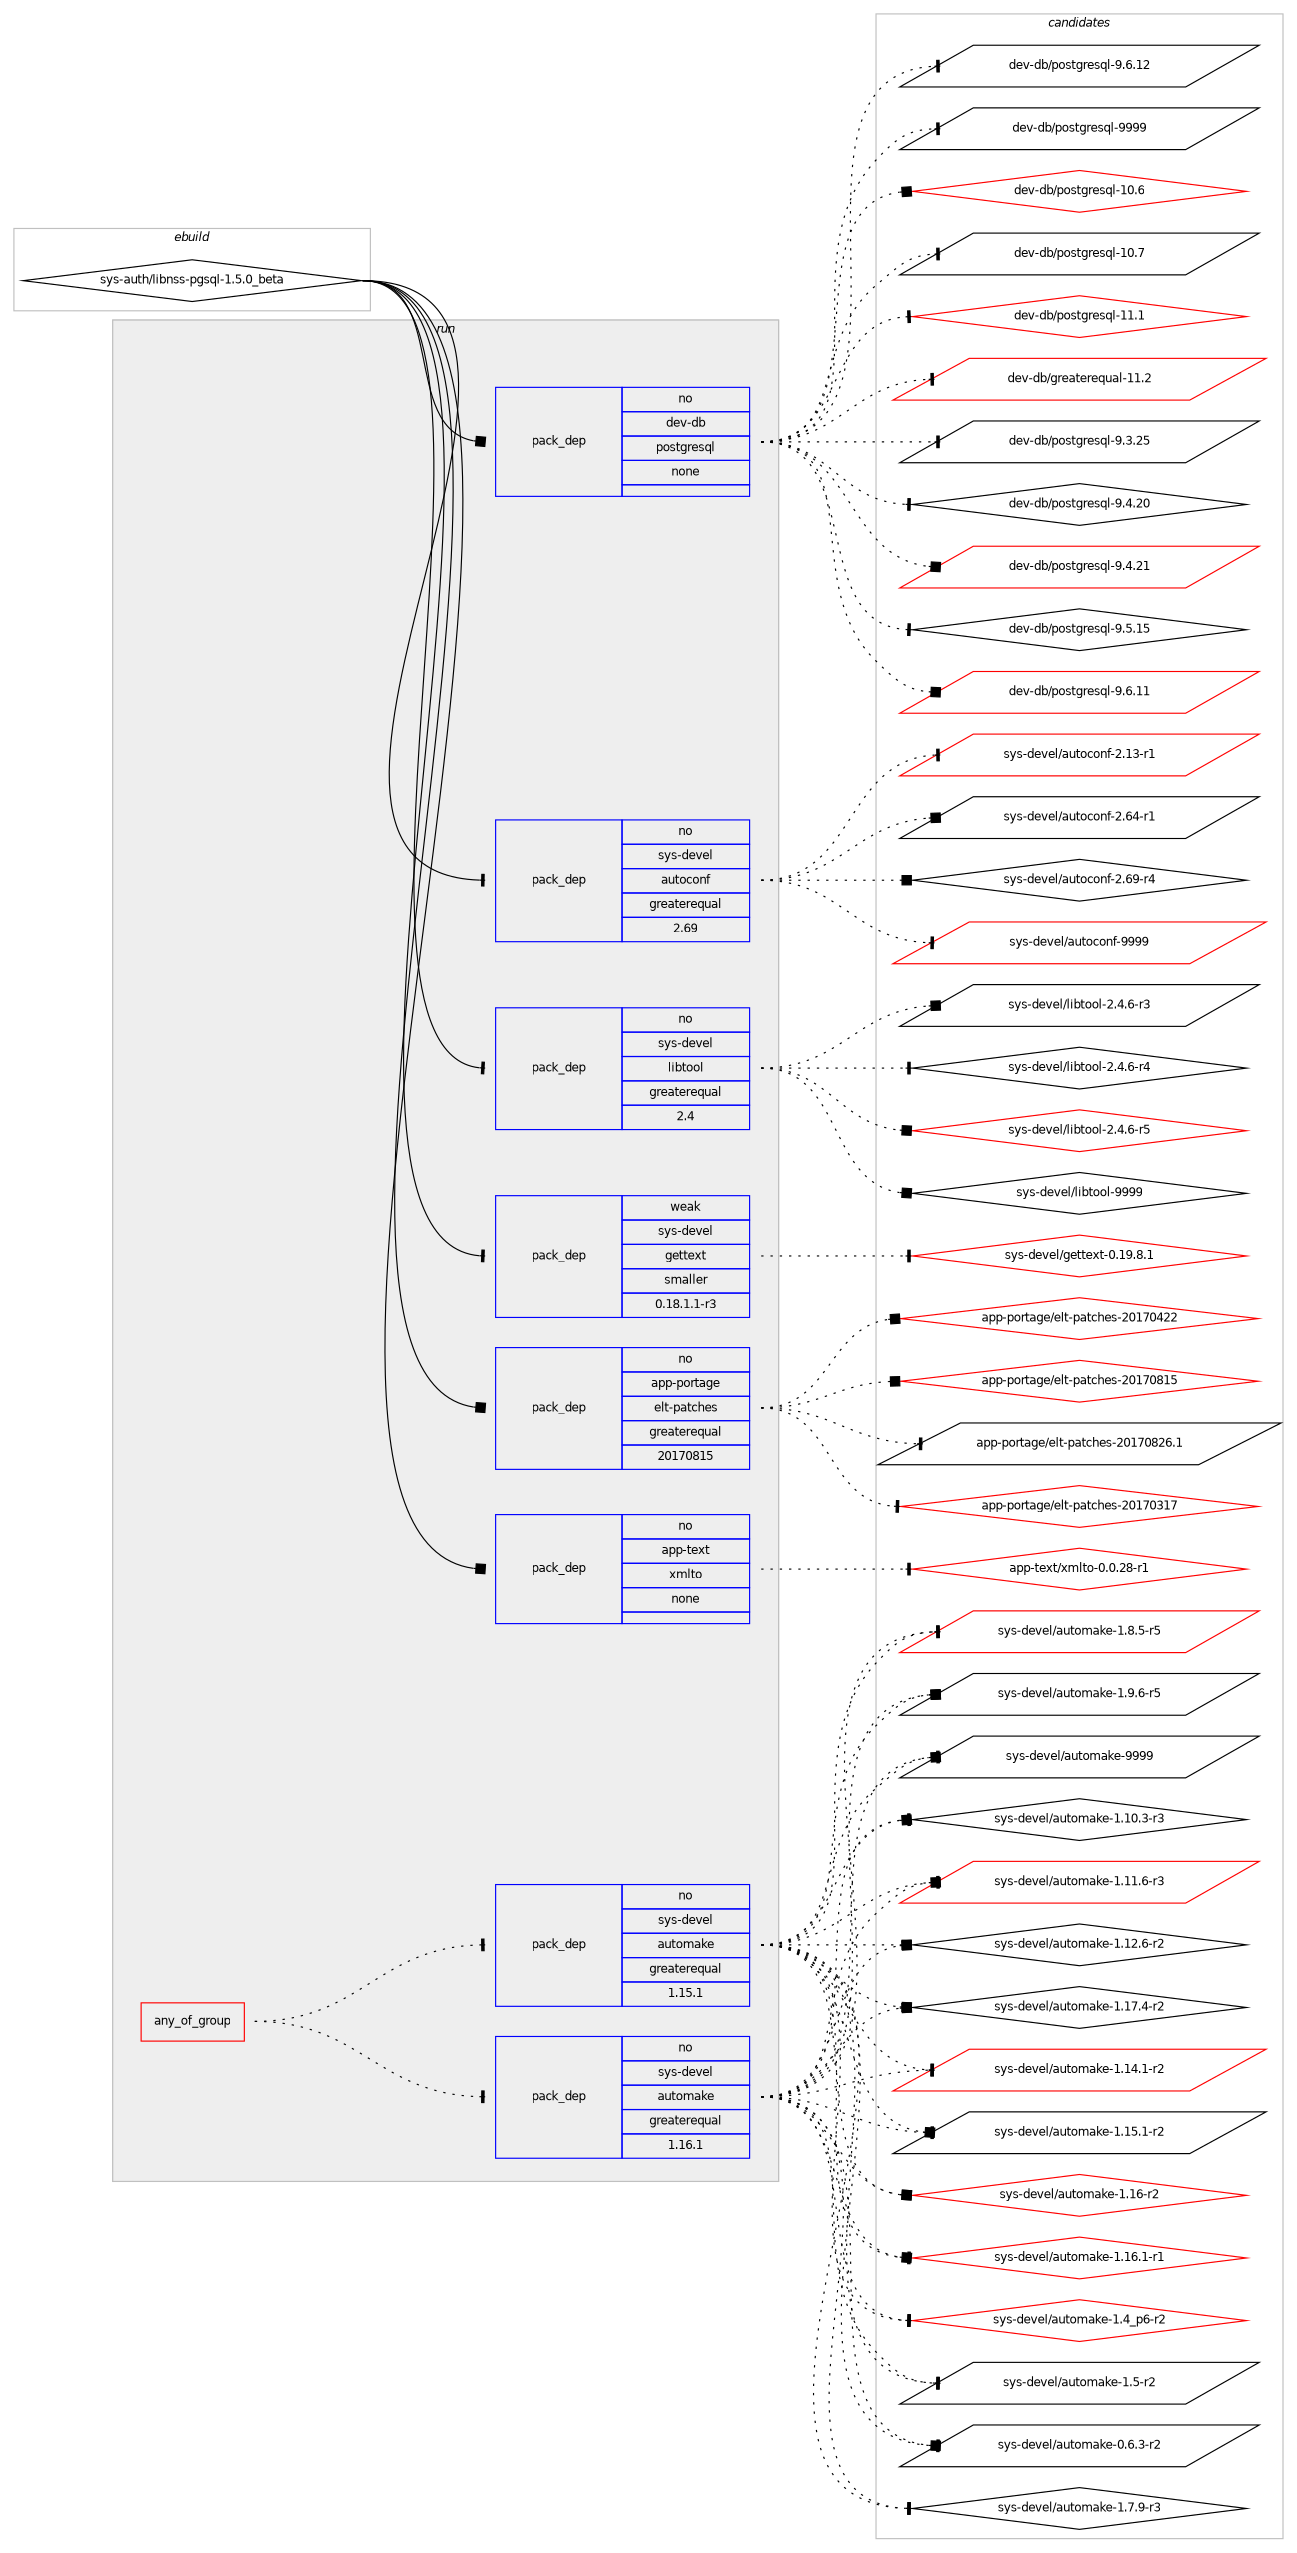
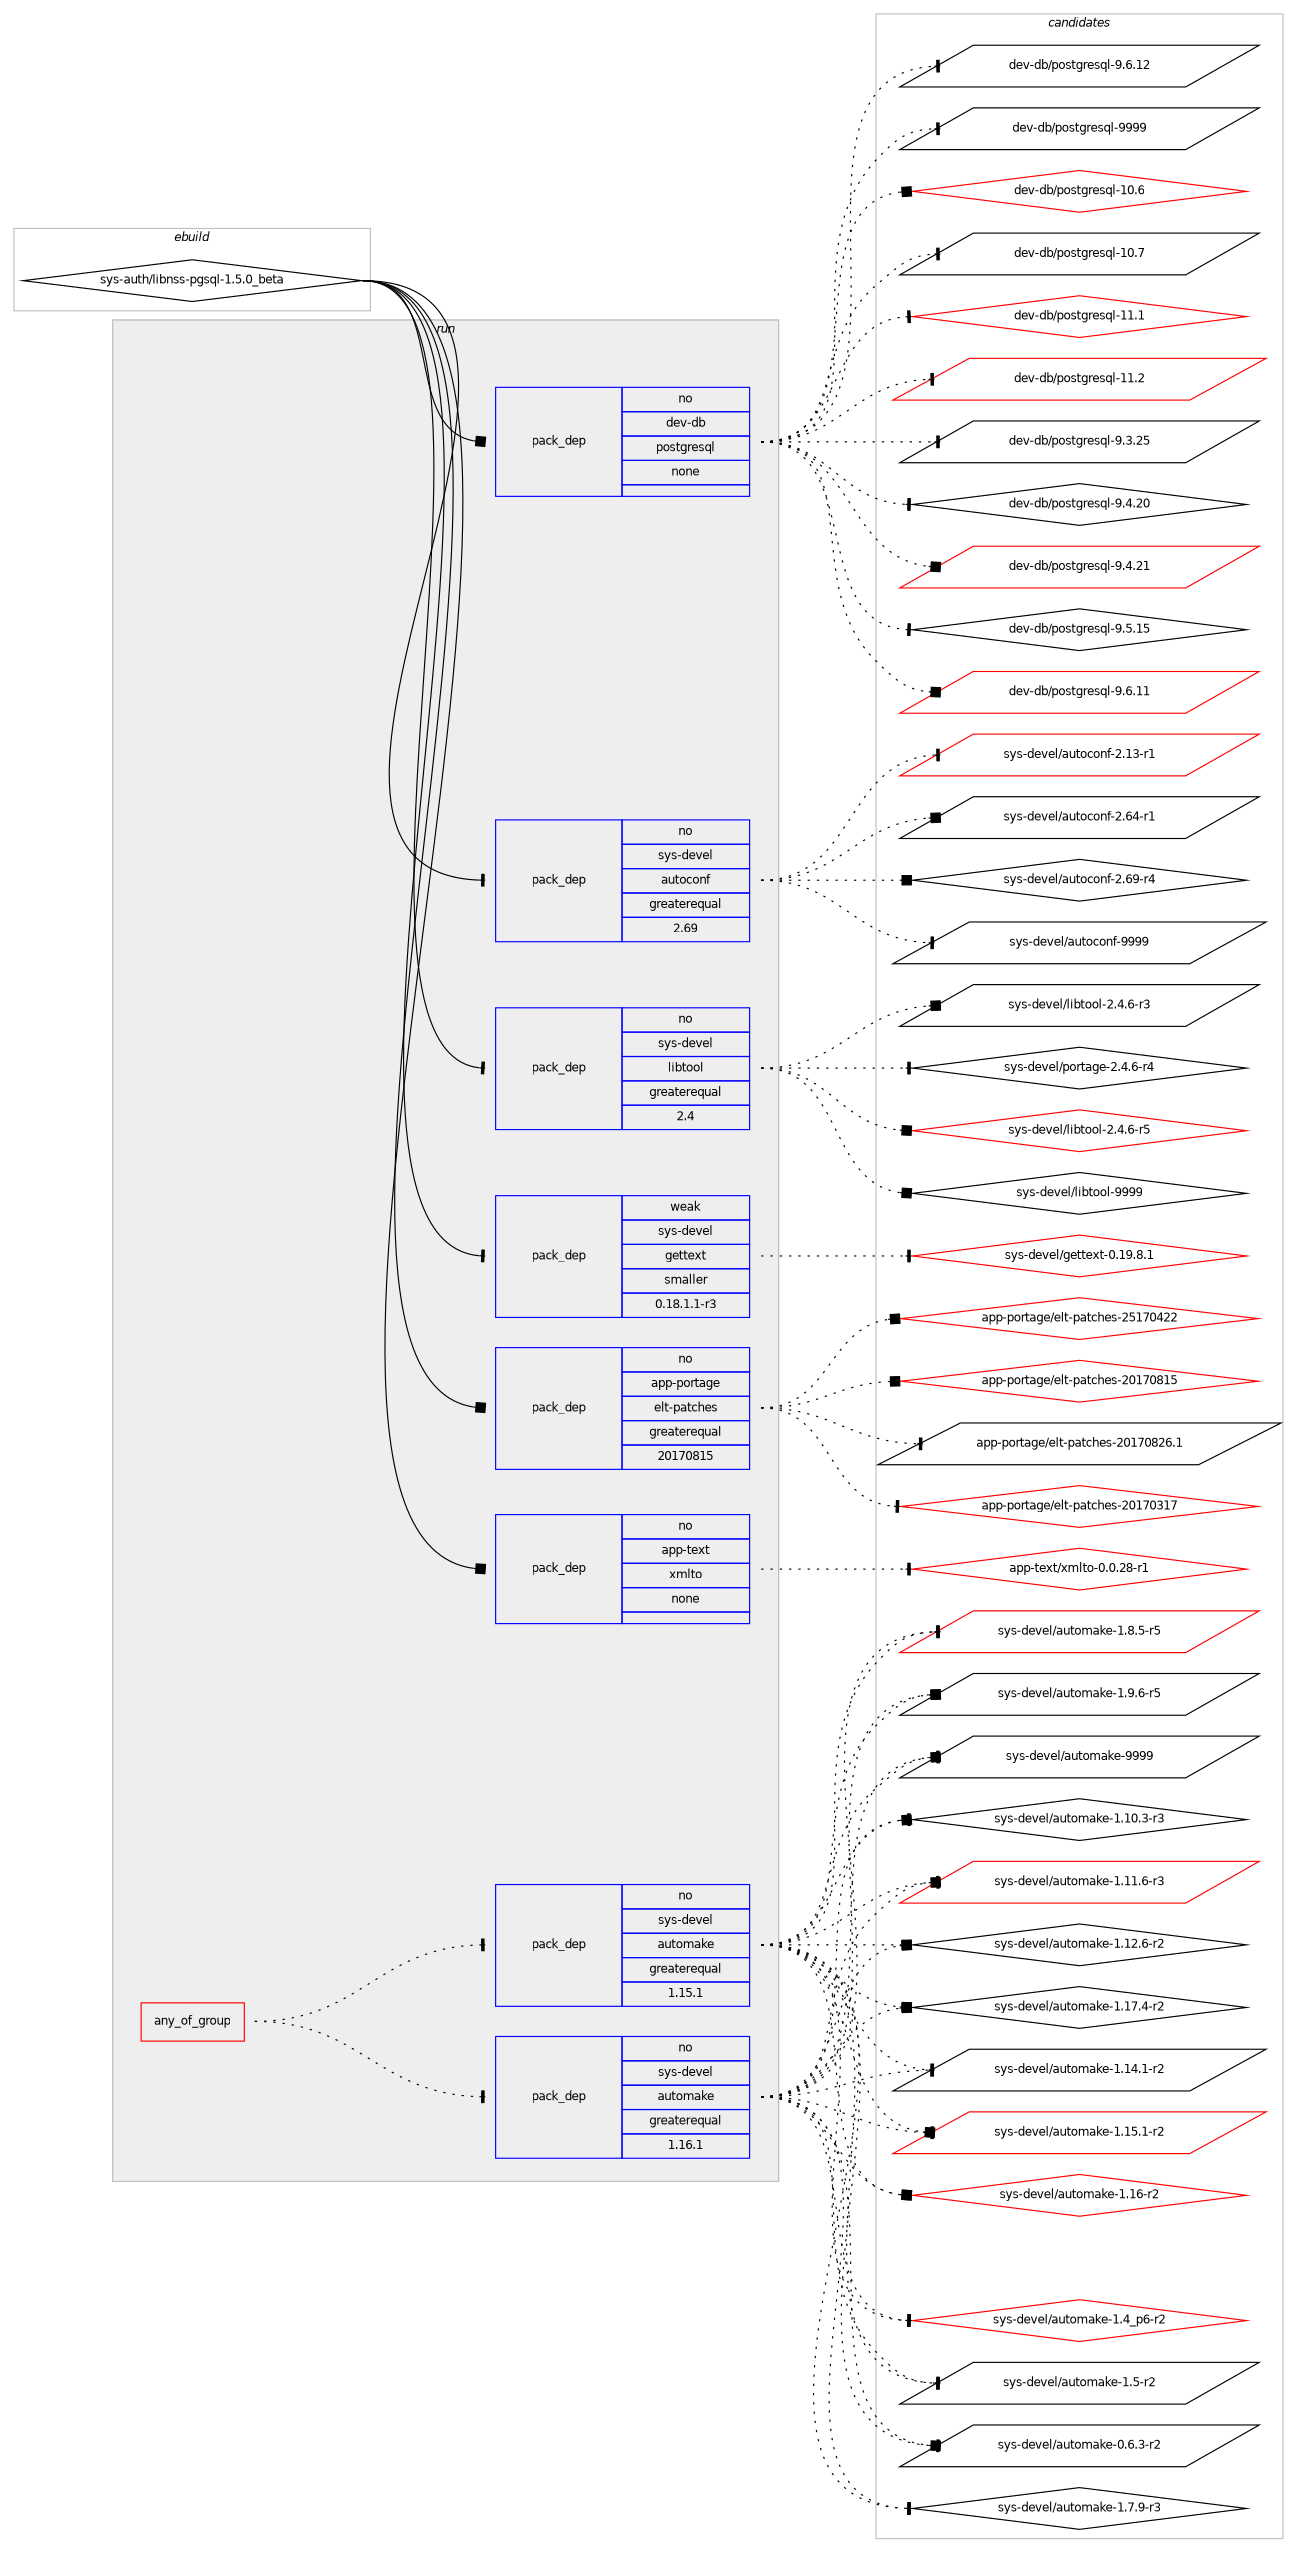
(1079, 379) -> (1079, 379)
(1079, 943) -> (1079, 943)
(1079, 1068) -> (1079, 1068)
(1079, 1319) -> (1079, 1319)
(1079, 2070) -> (1079, 2070)
(1079, 2133) -> (1079, 2133)
(1079, 2258) -> none
